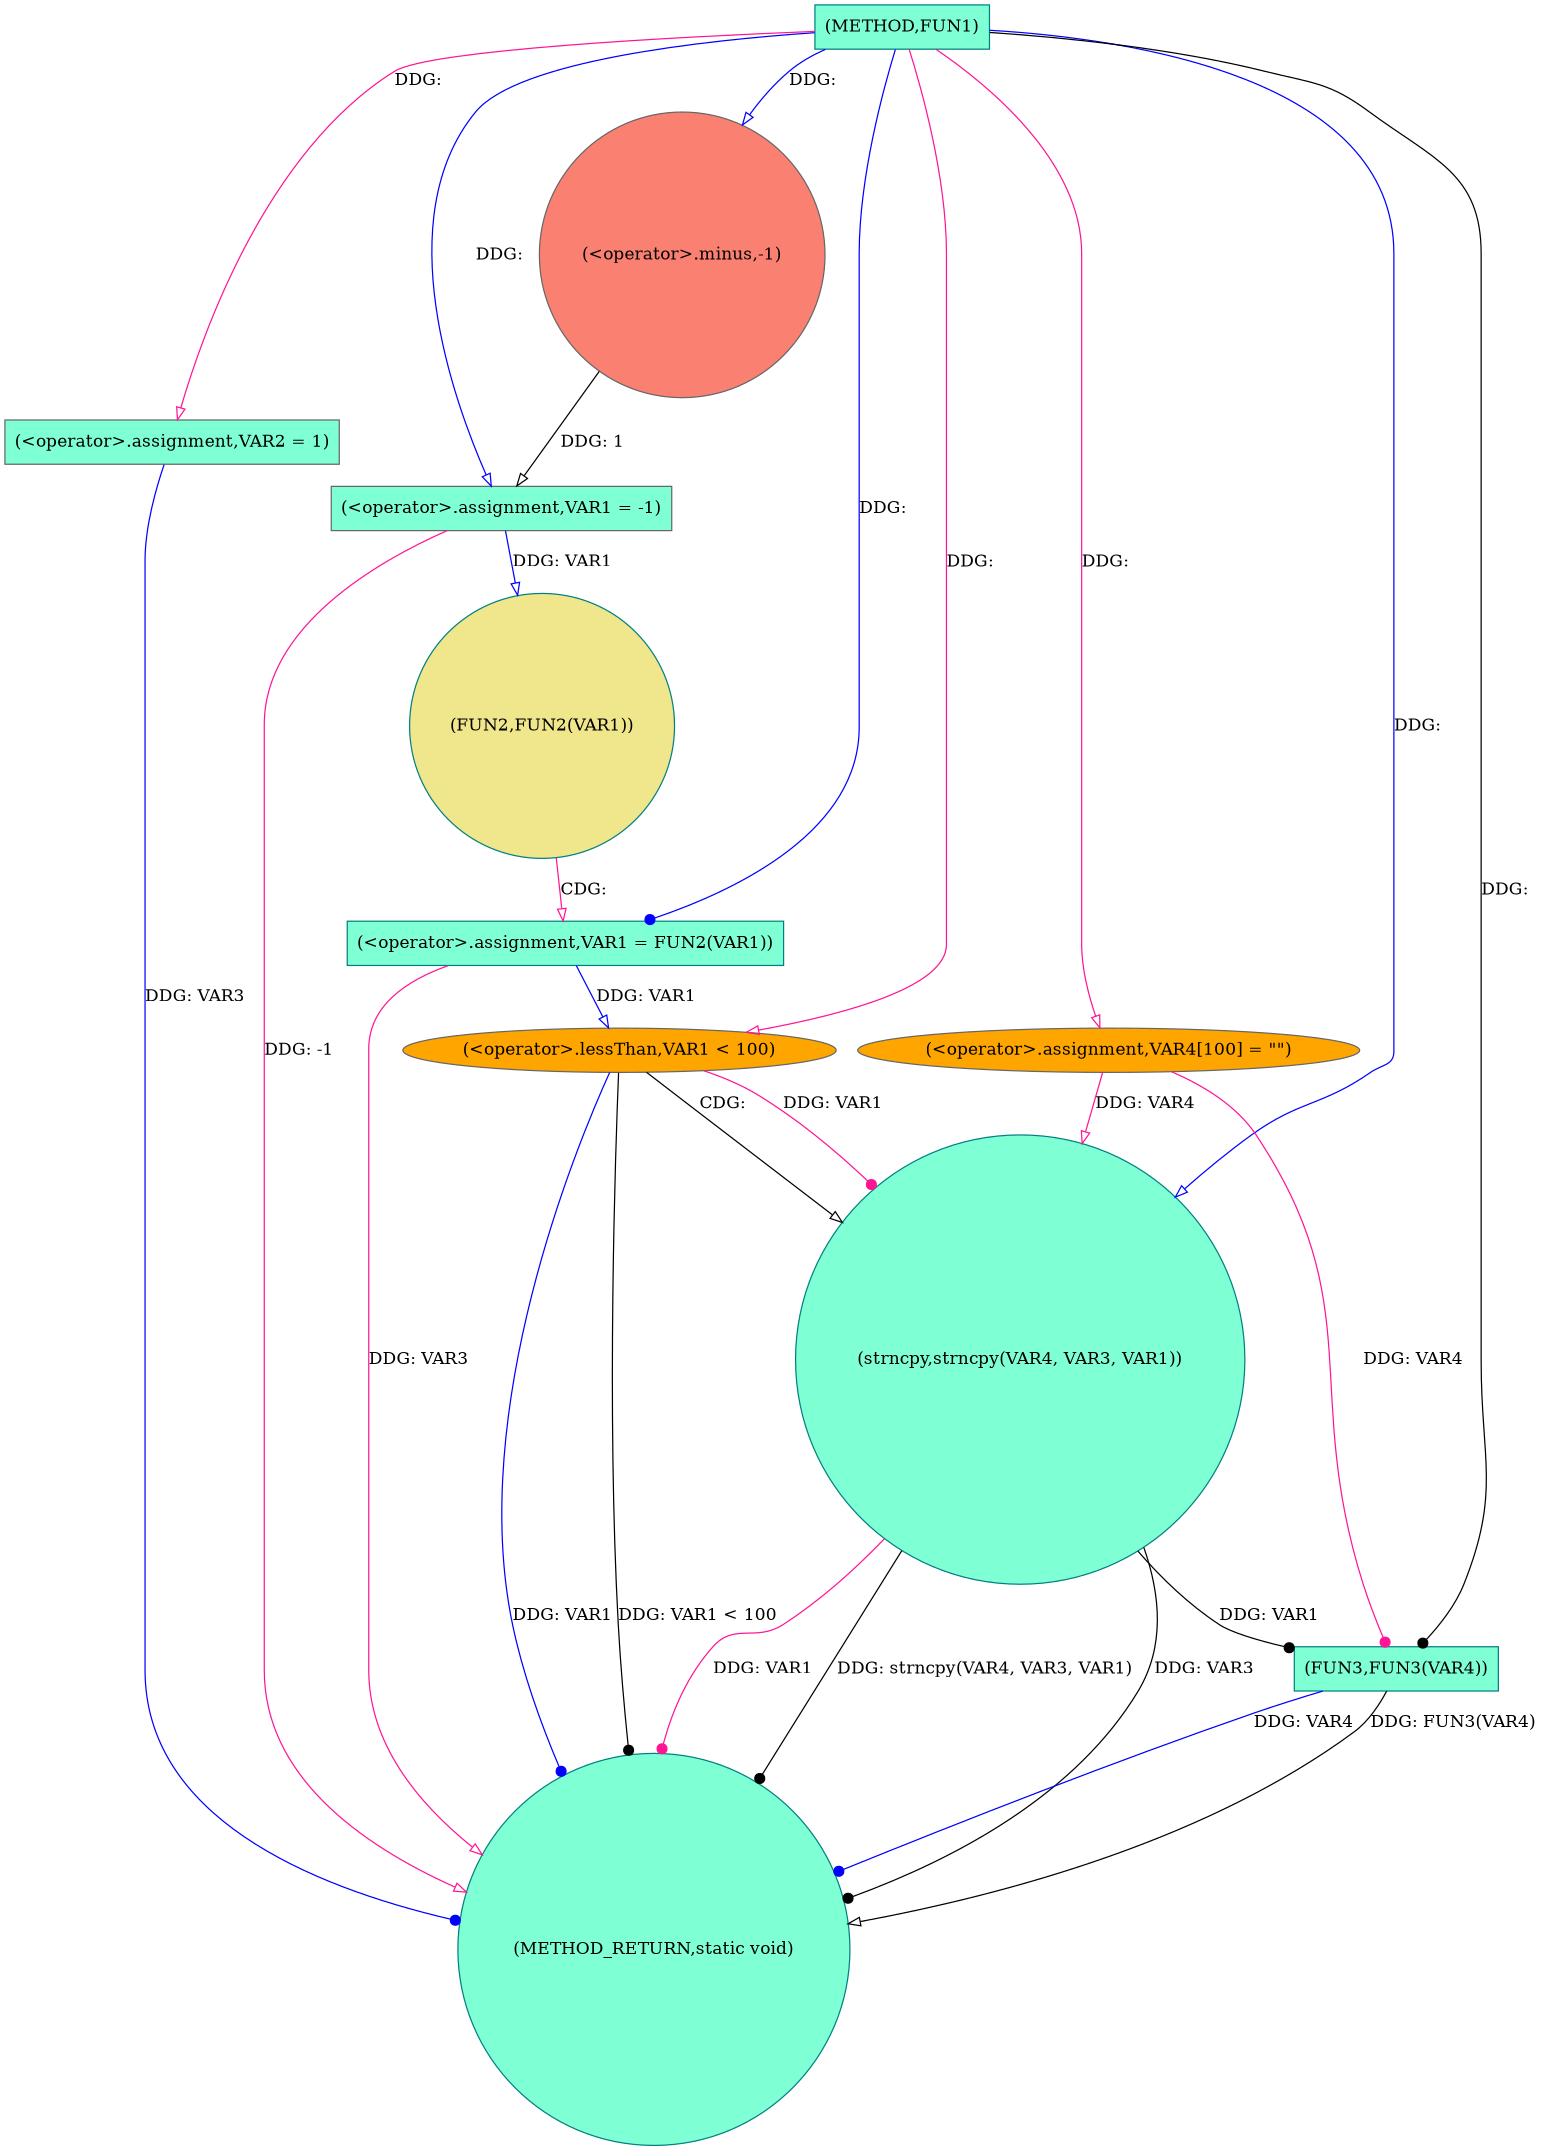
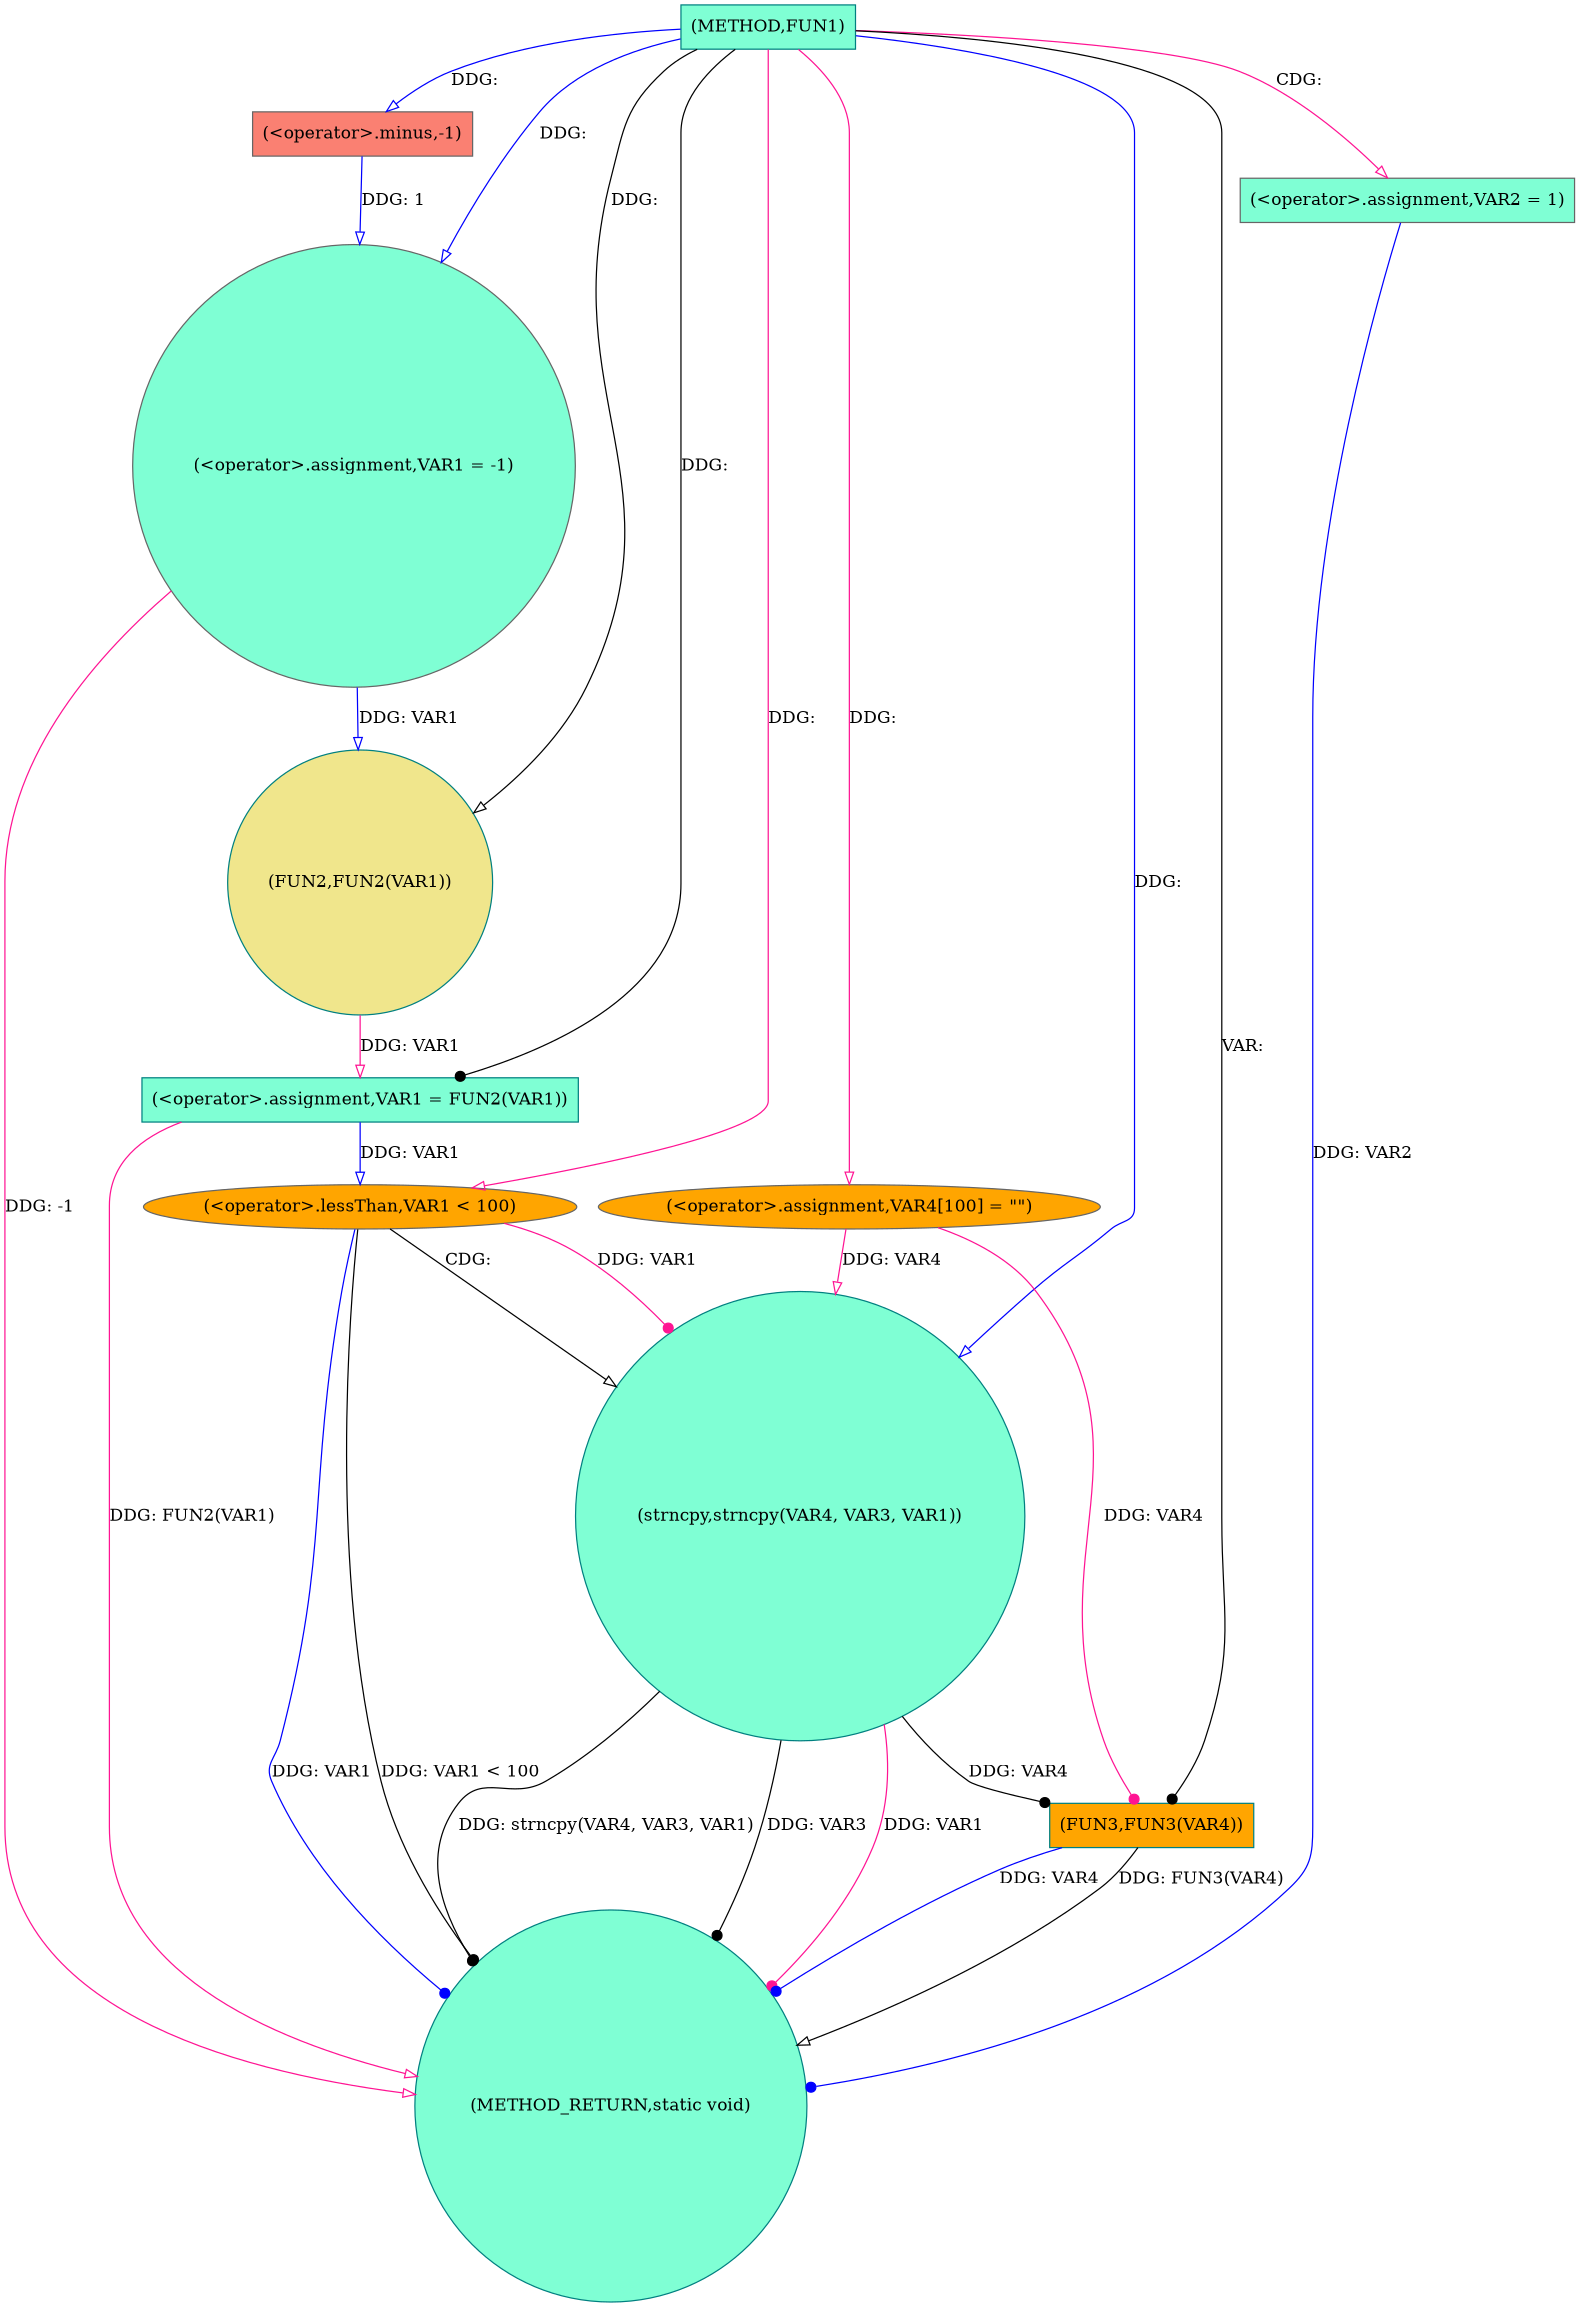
(421, 81) -> (1302, 81)
(682, 255) -> (363, 134)
(562, 424) -> (361, 194)
none -> (614, 433)
(502, 509) -> (354, 466)
(859, 535) -> (681, 611)
(587, 890) -> (411, 1047)
(1508, 890) -> (1246, 1047)
(195, 997) -> (1363, 1153)
(419, 1360) -> (192, 1516)
(1270, 1615) -> (1019, 1772)
(1396, 1669) -> (1152, 1825)
